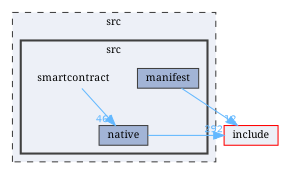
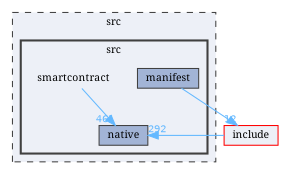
(181, 135) -> (191, 135)
